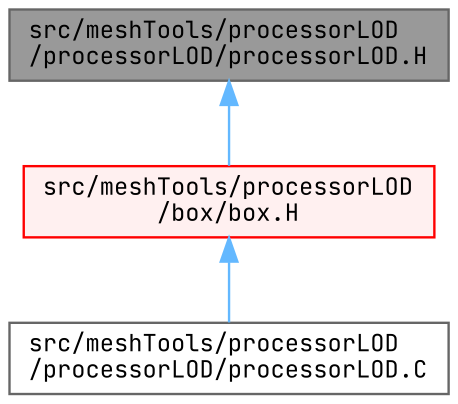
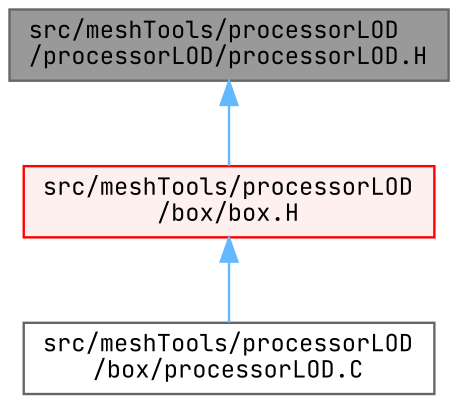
(229, 358) -> (229, 358)
